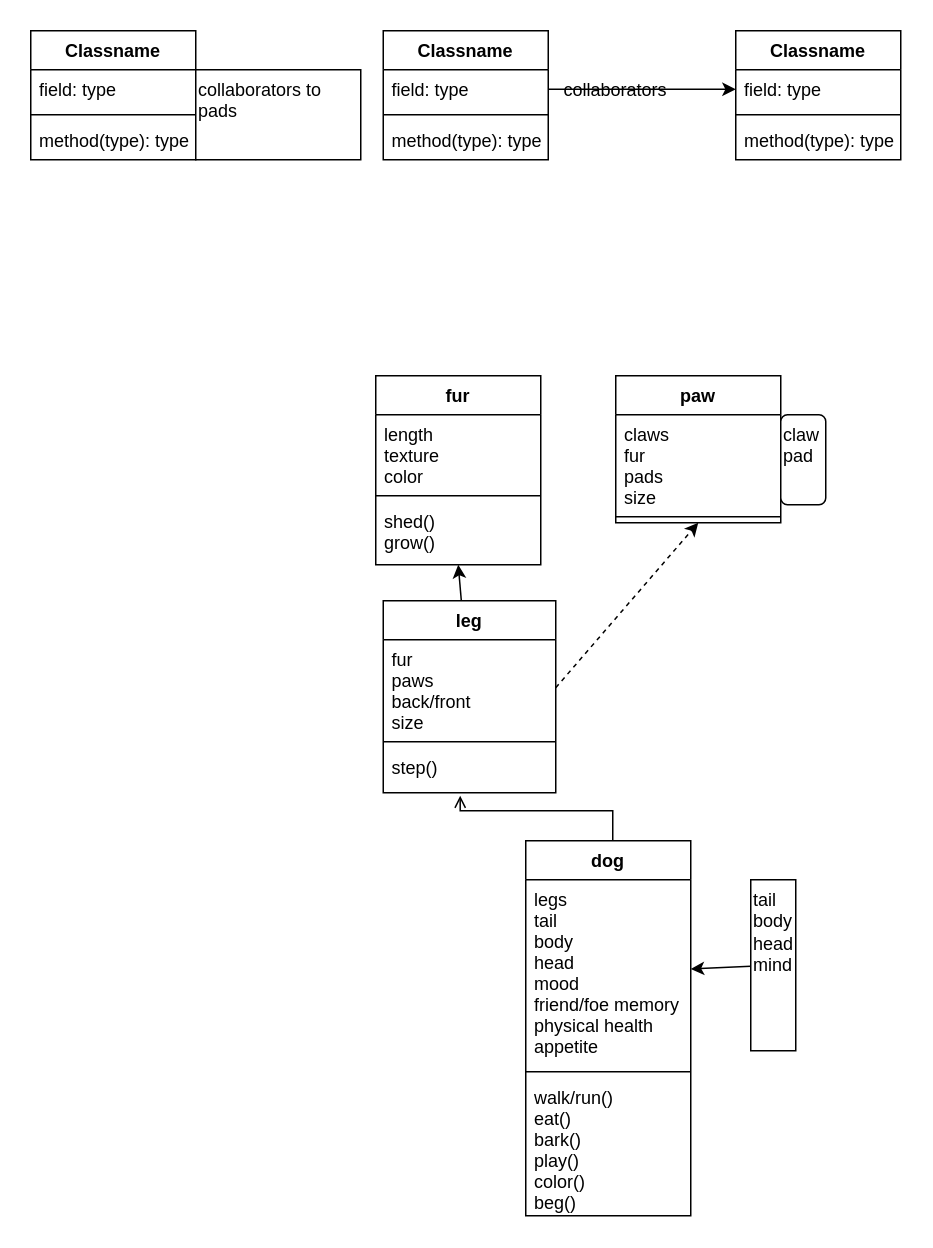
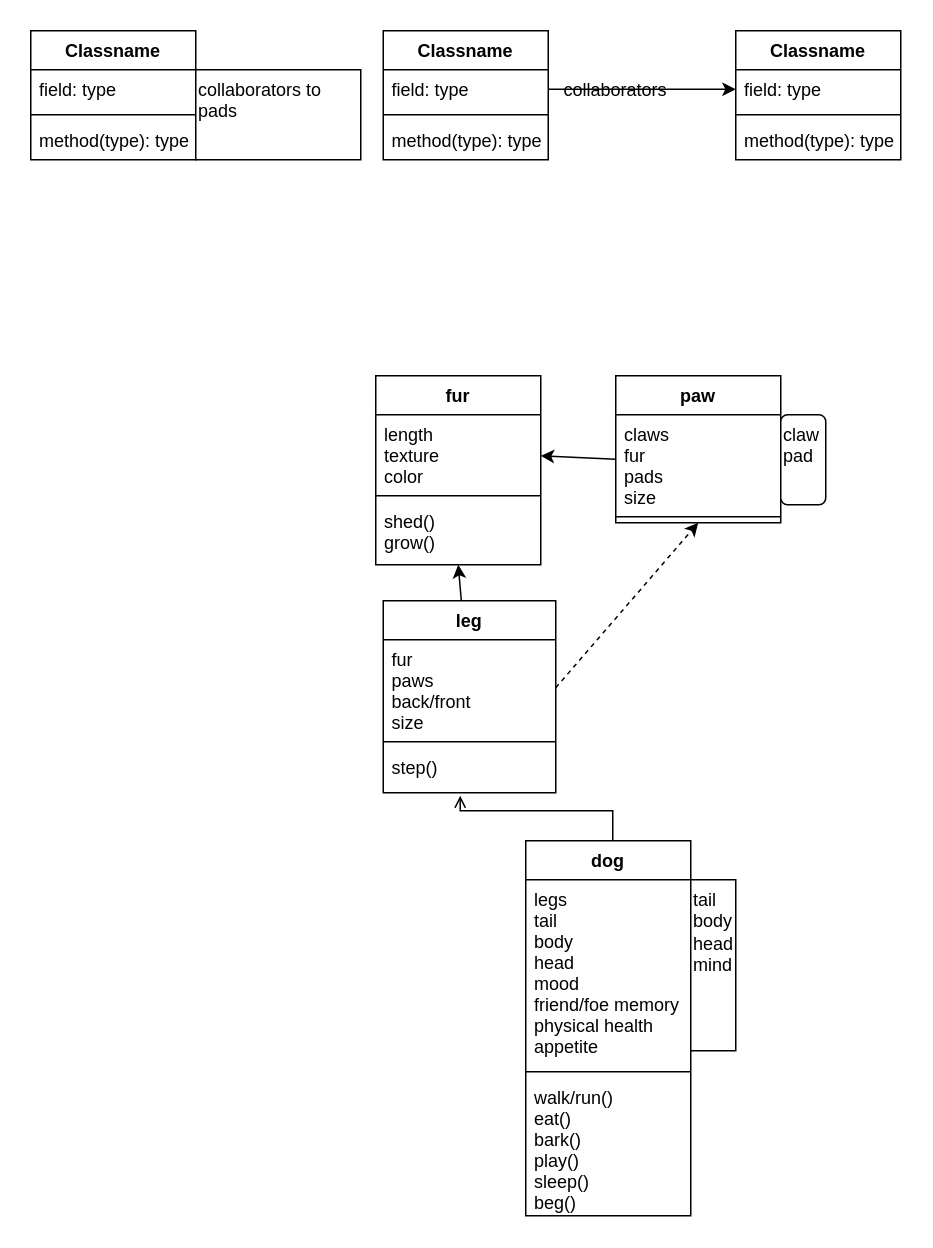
none -> (582, 458)
(773, 965) -> (713, 965)
(582, 1098) -> (582, 1098)
